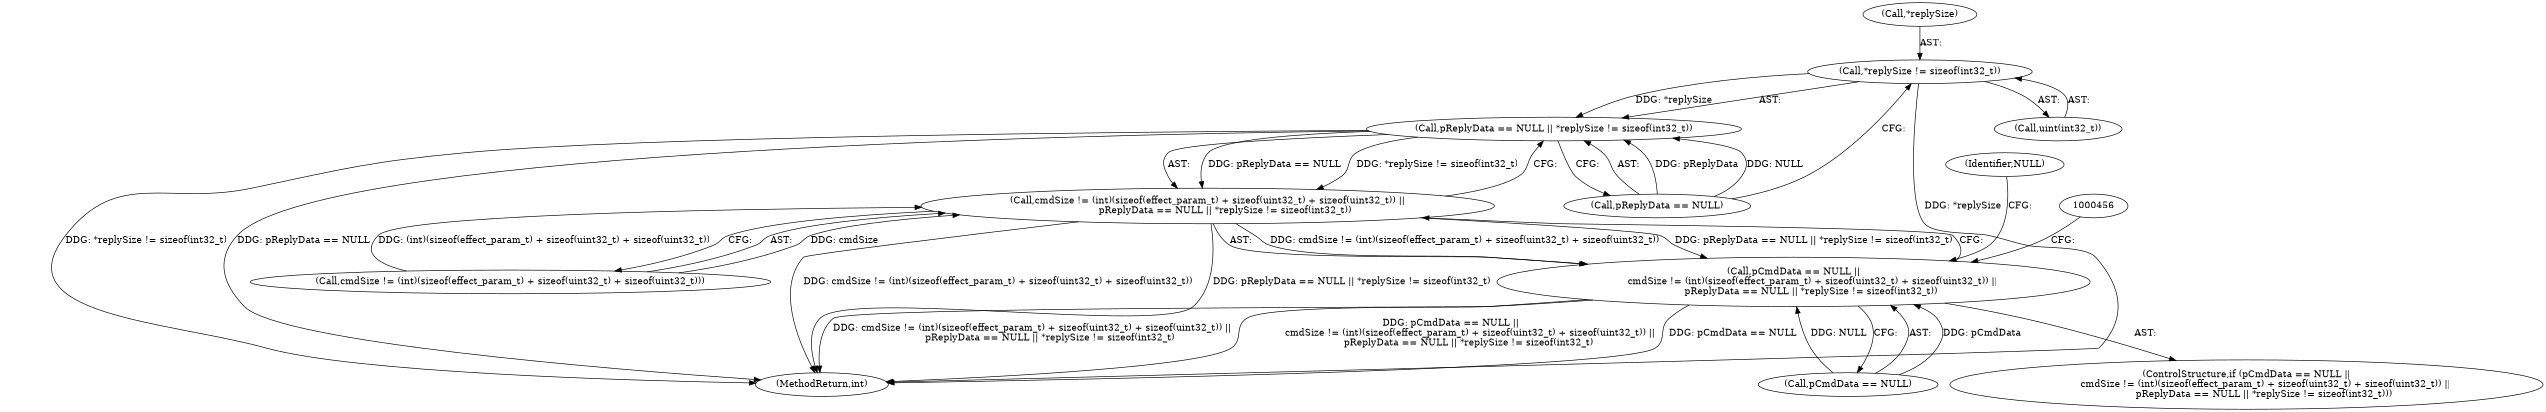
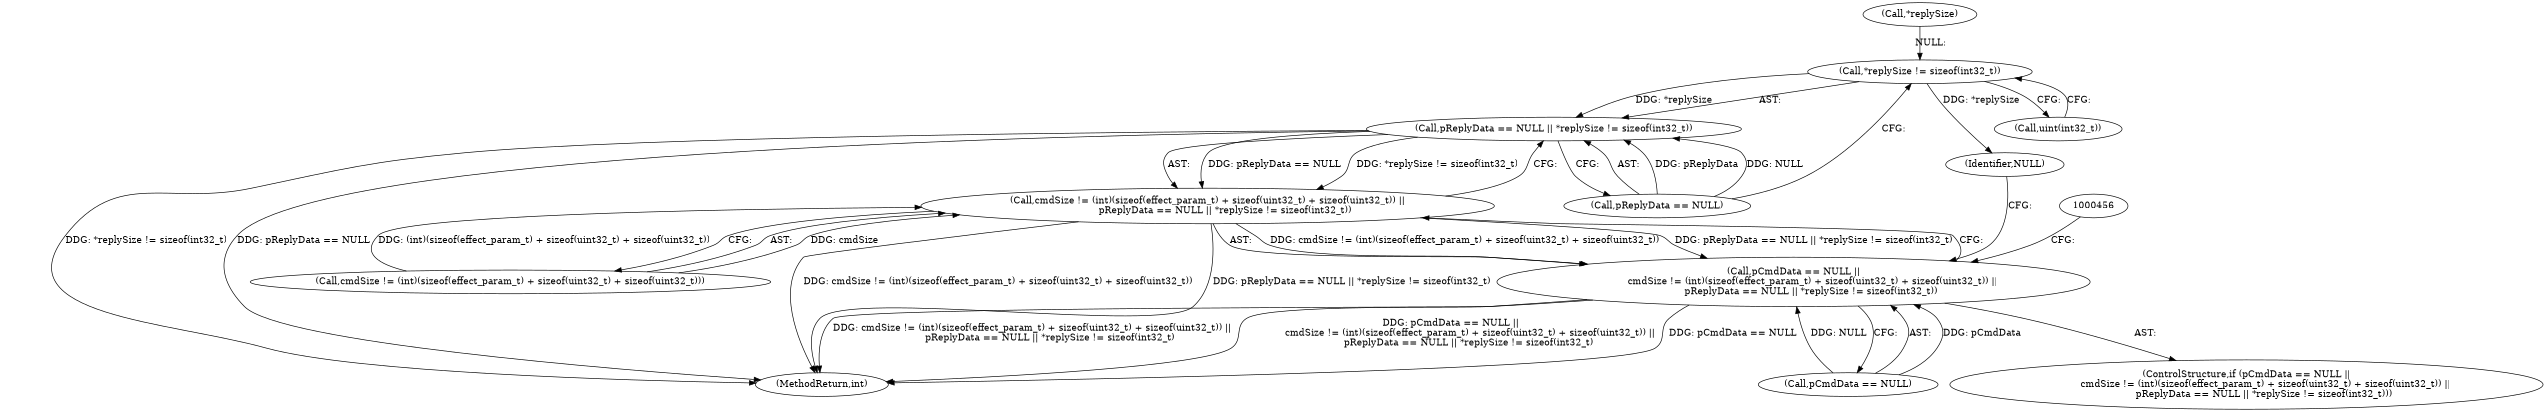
(1932, 43) -> (1932, 43)
(2051, 100) -> (2051, 100)
(2081, 100) -> (2081, 100)
(1706, 360) -> (1955, 118)
